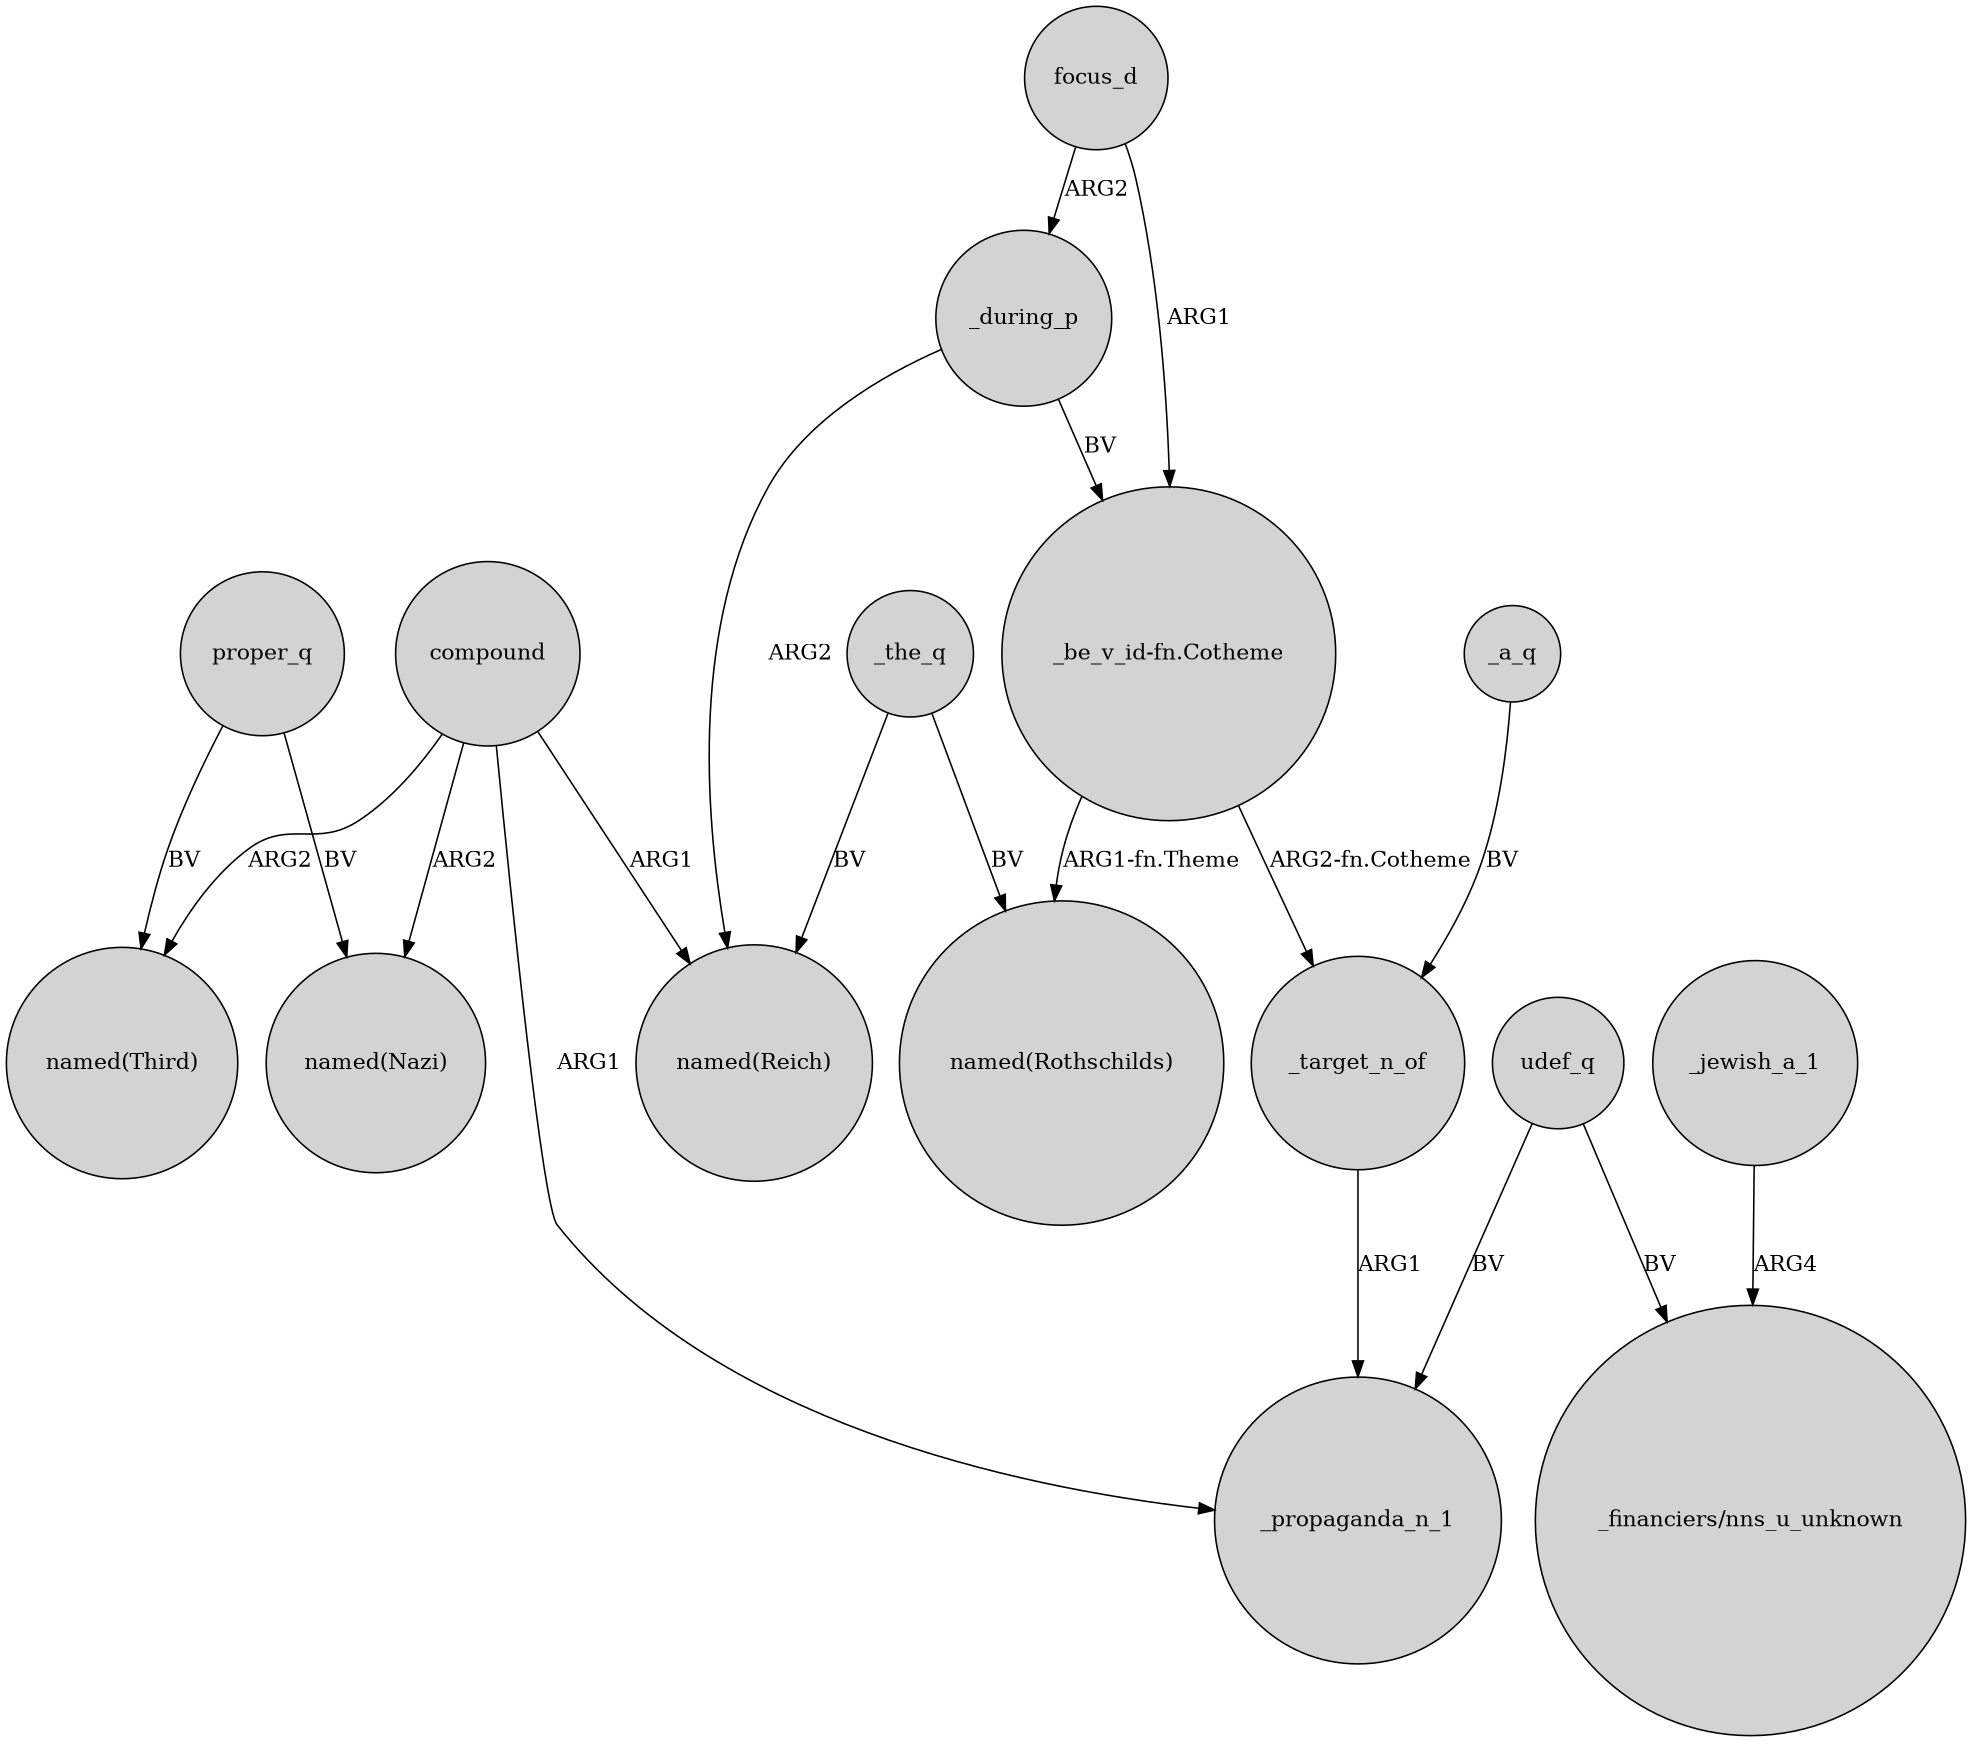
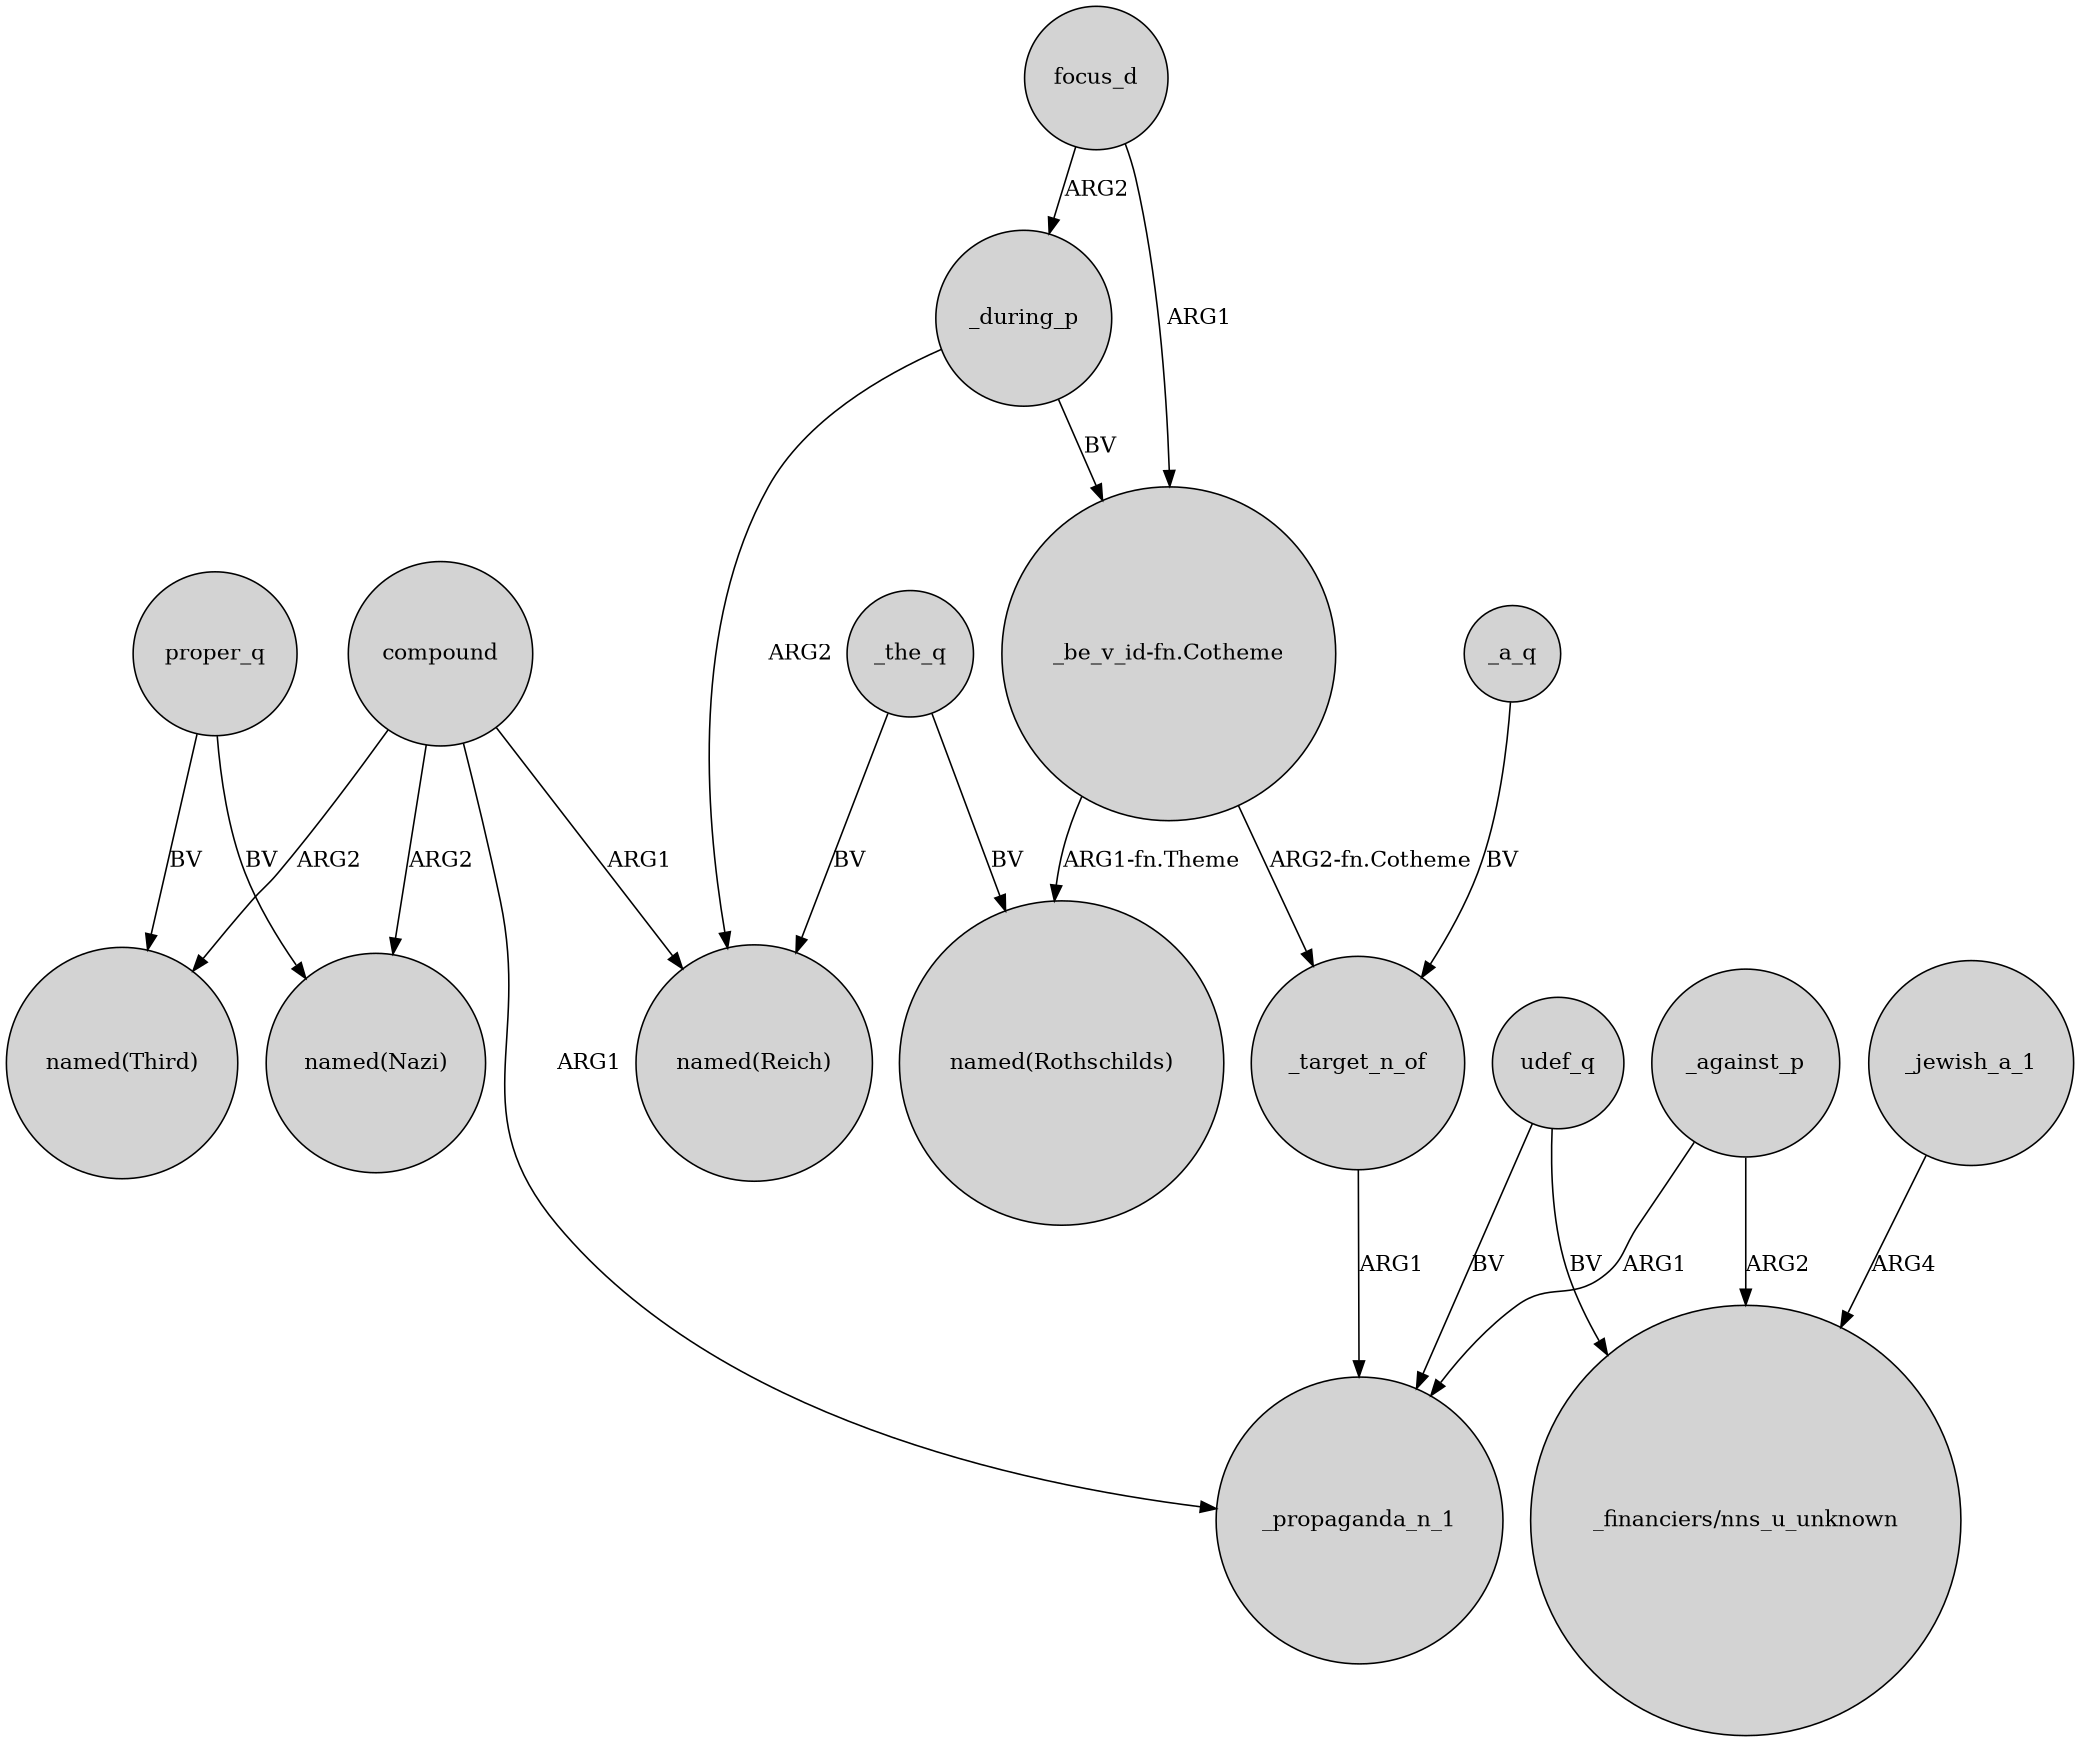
none -> (1746, 1063)
